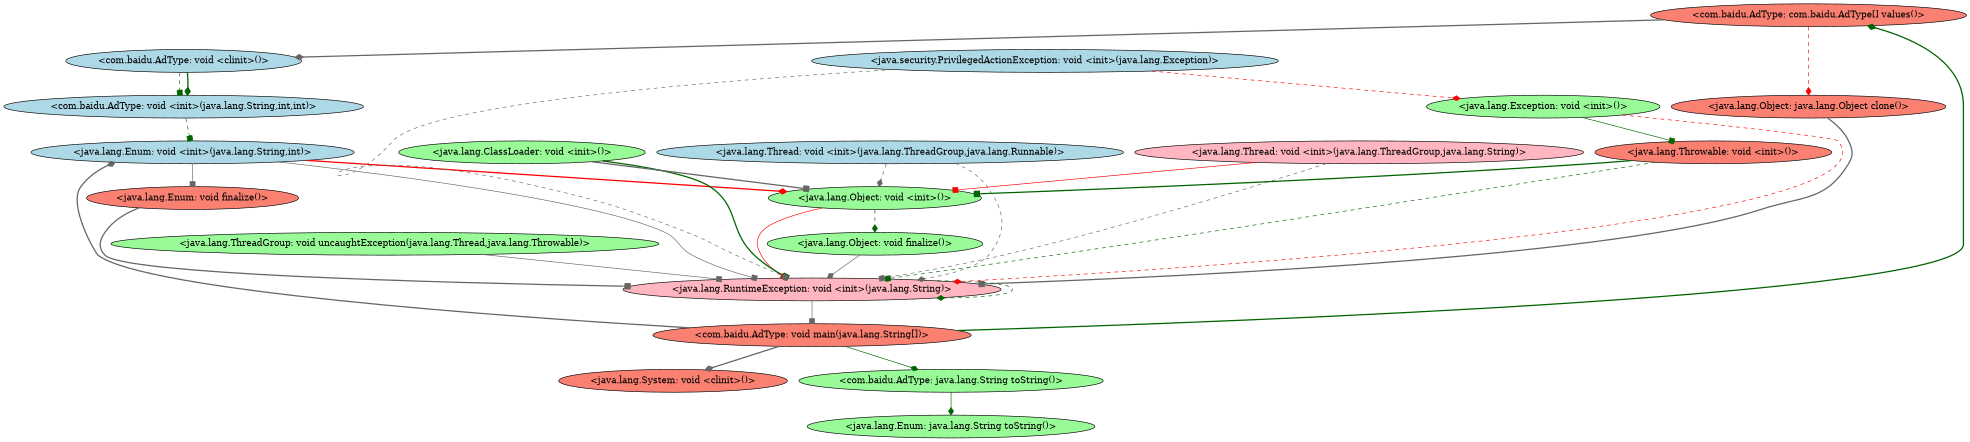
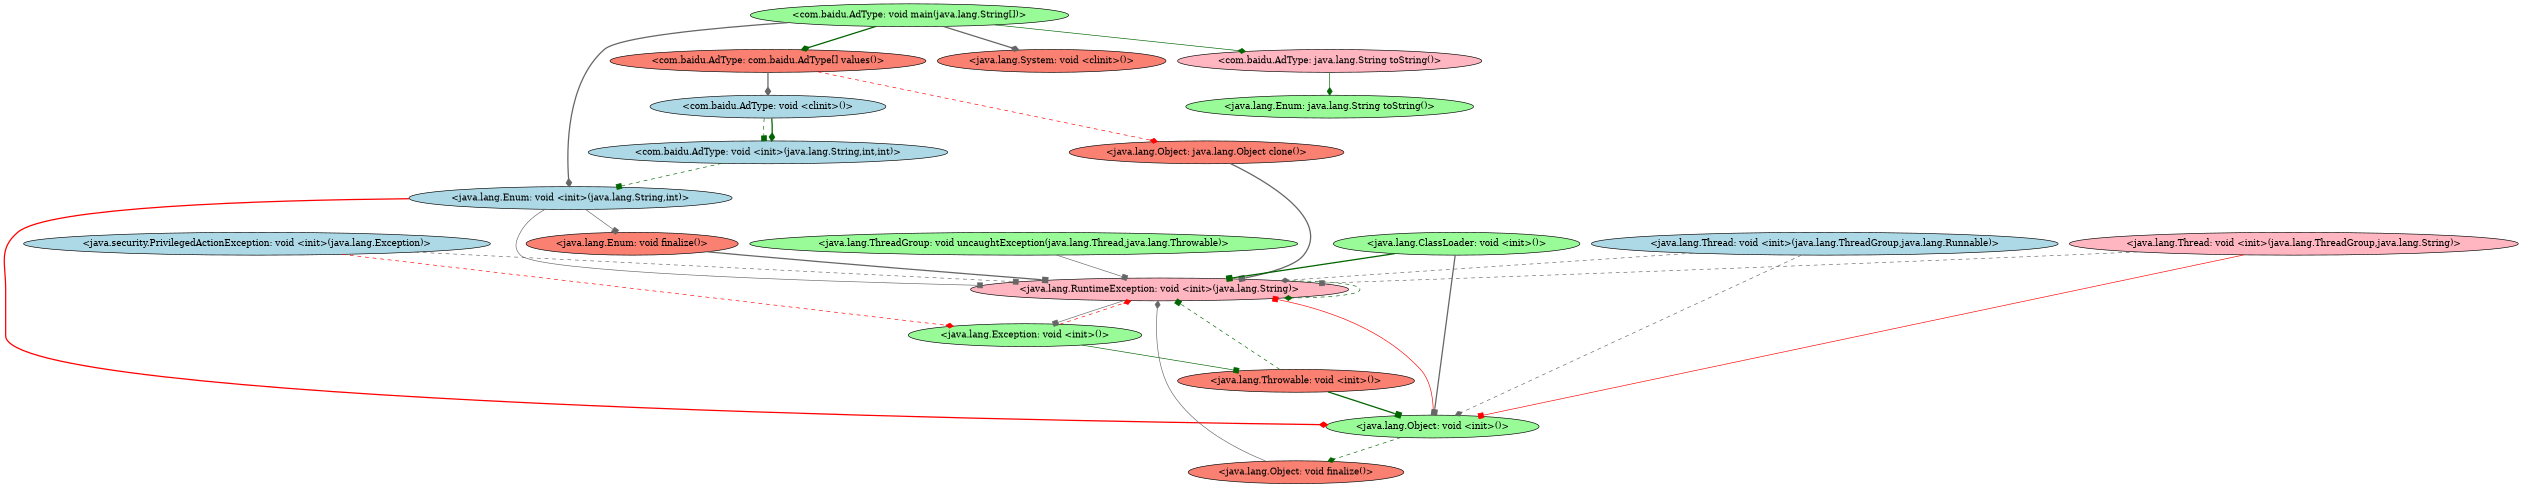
(875, 244) -> (1296, 472)
(812, 309) -> (1092, 311)
(812, 335) -> (909, 15)
(951, 381) -> (1330, 61)
